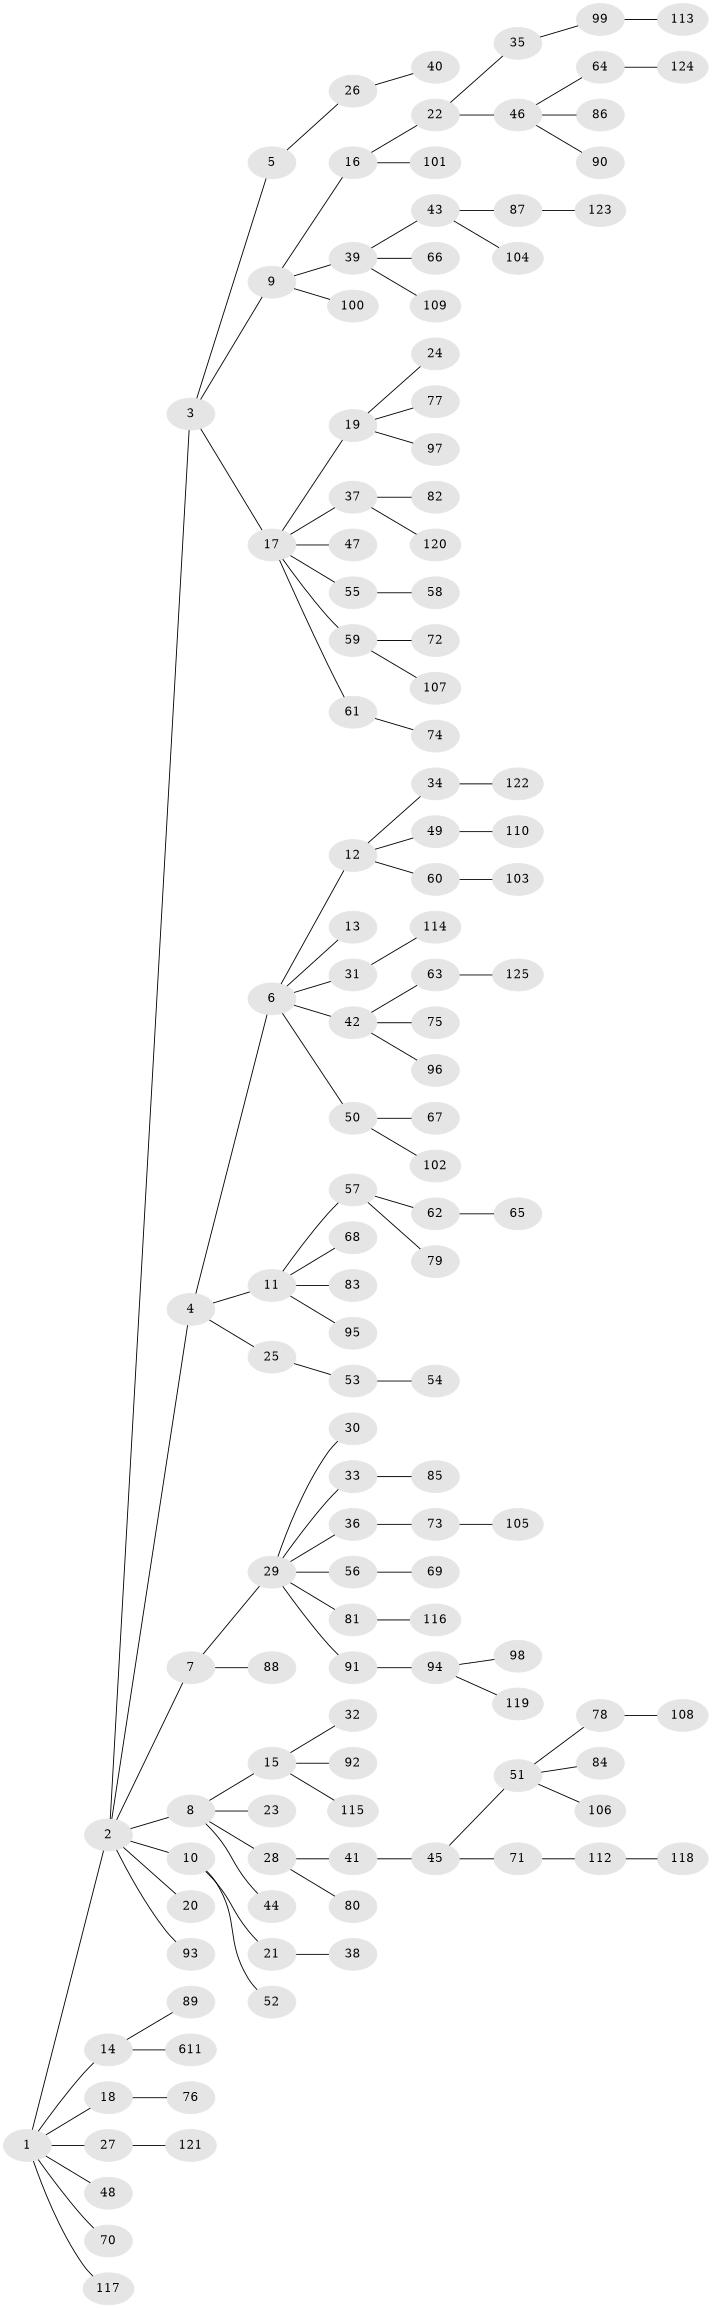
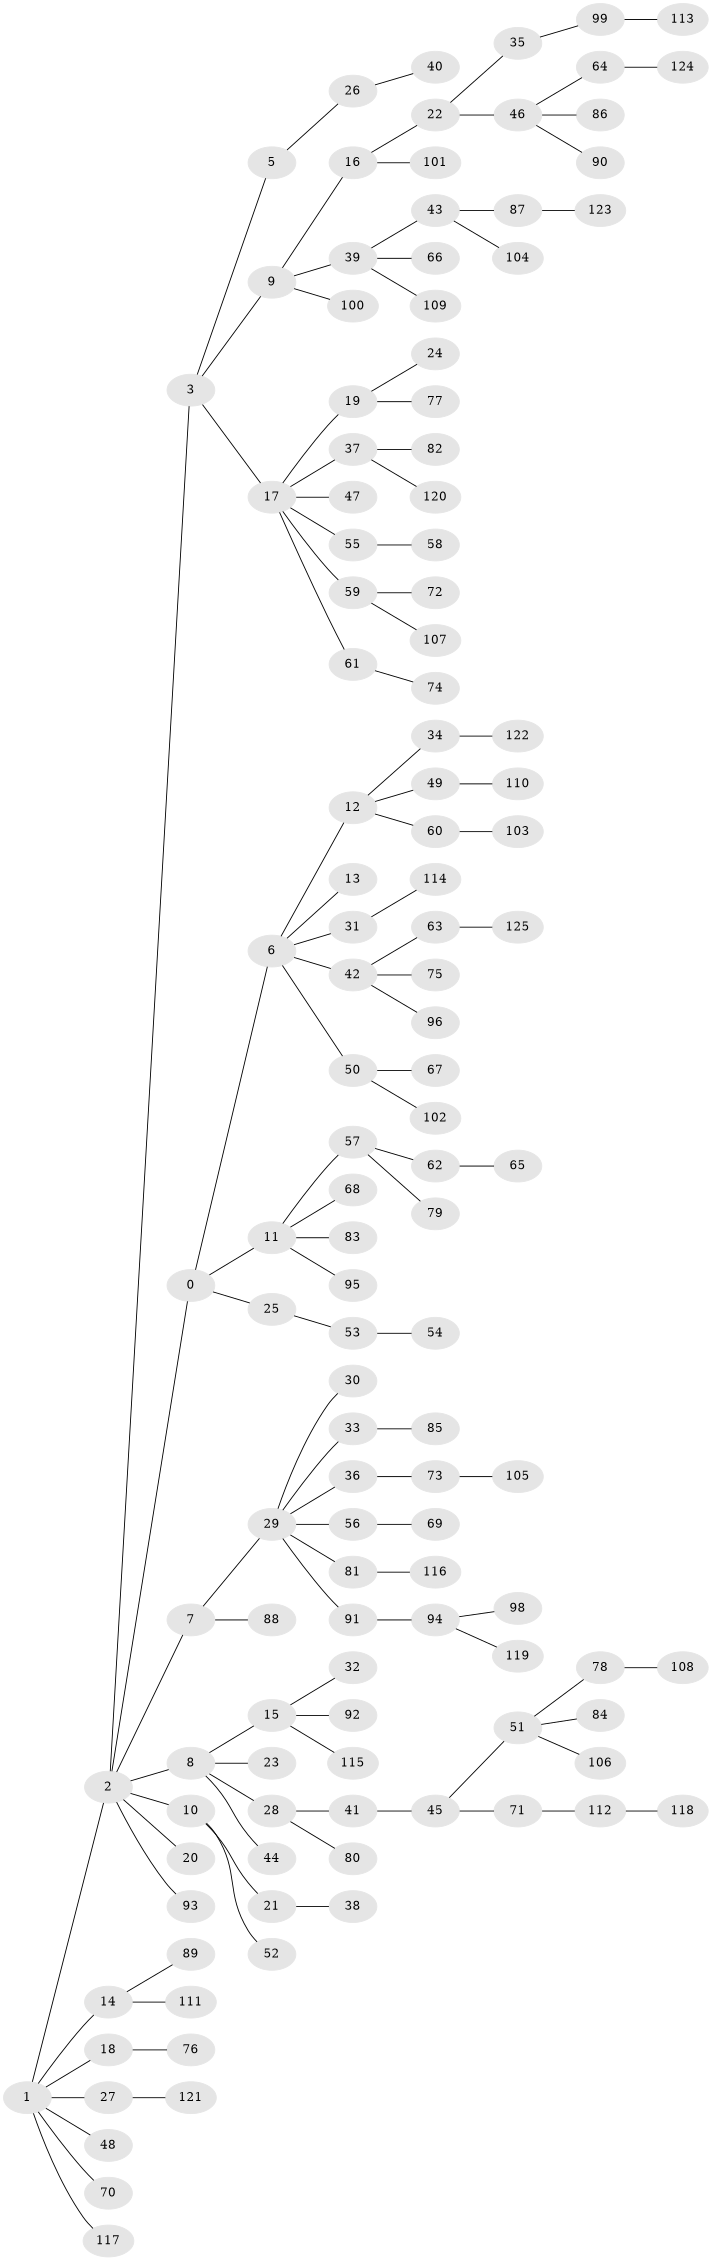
(435, 449) -> none
(191, 1309) -> (191, 1286)
(191, 2050) -> (191, 2002)
